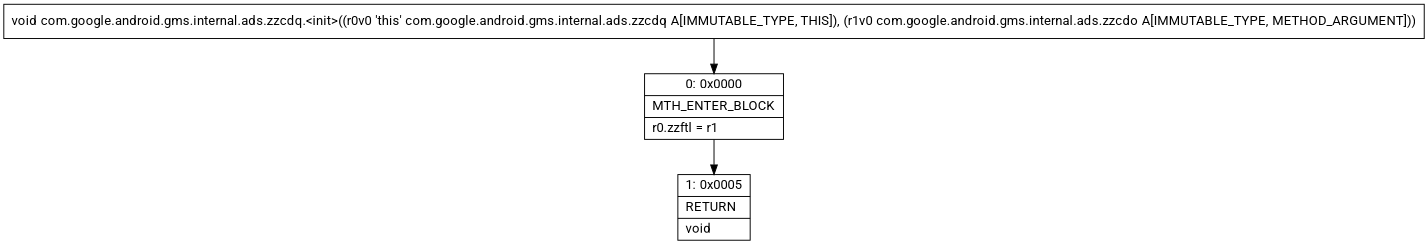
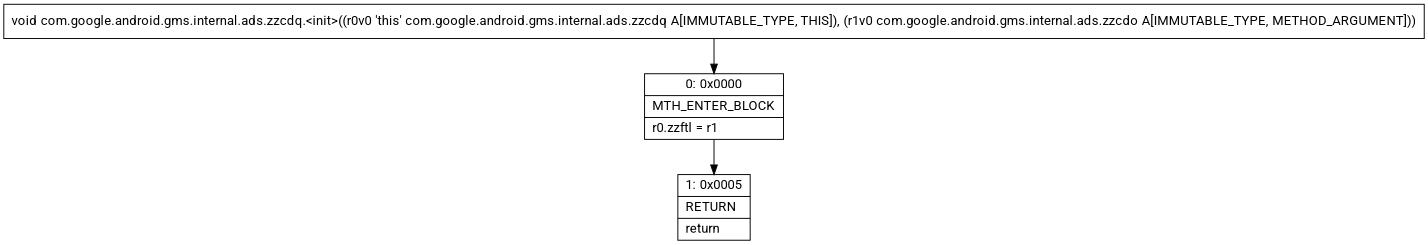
(699, 229) -> (703, 229)
